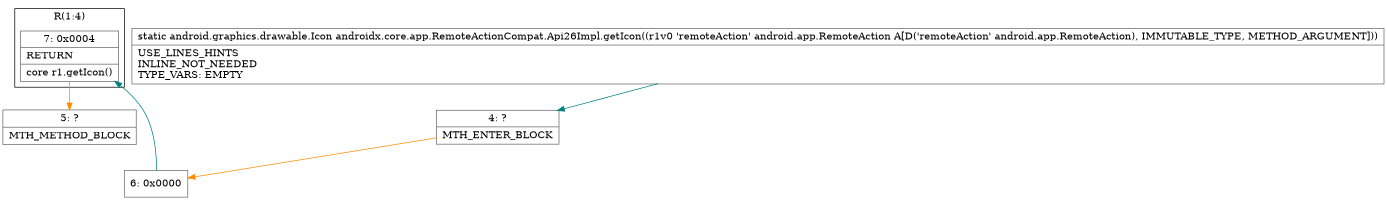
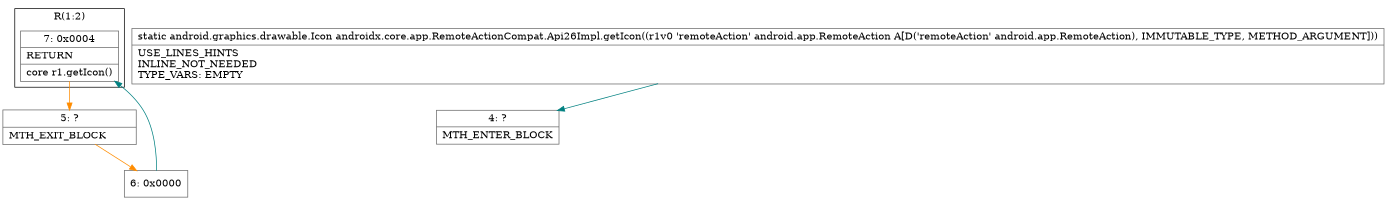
(70, 17) -> (70, 17)
(70, 136) -> (58, 136)
(316, 157) -> (113, 155)
